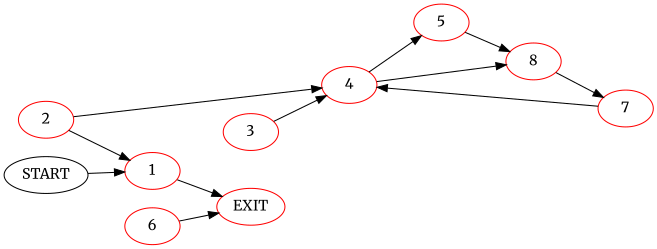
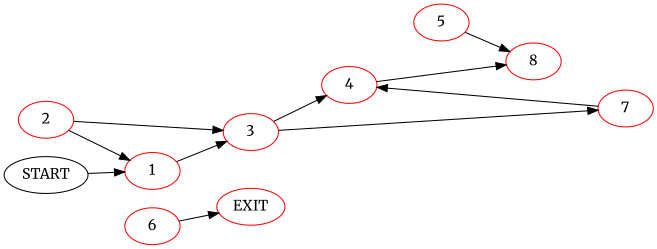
(391, 57) -> none
(575, 83) -> (433, 121)
(193, 103) -> (143, 126)
(195, 186) -> (197, 153)
